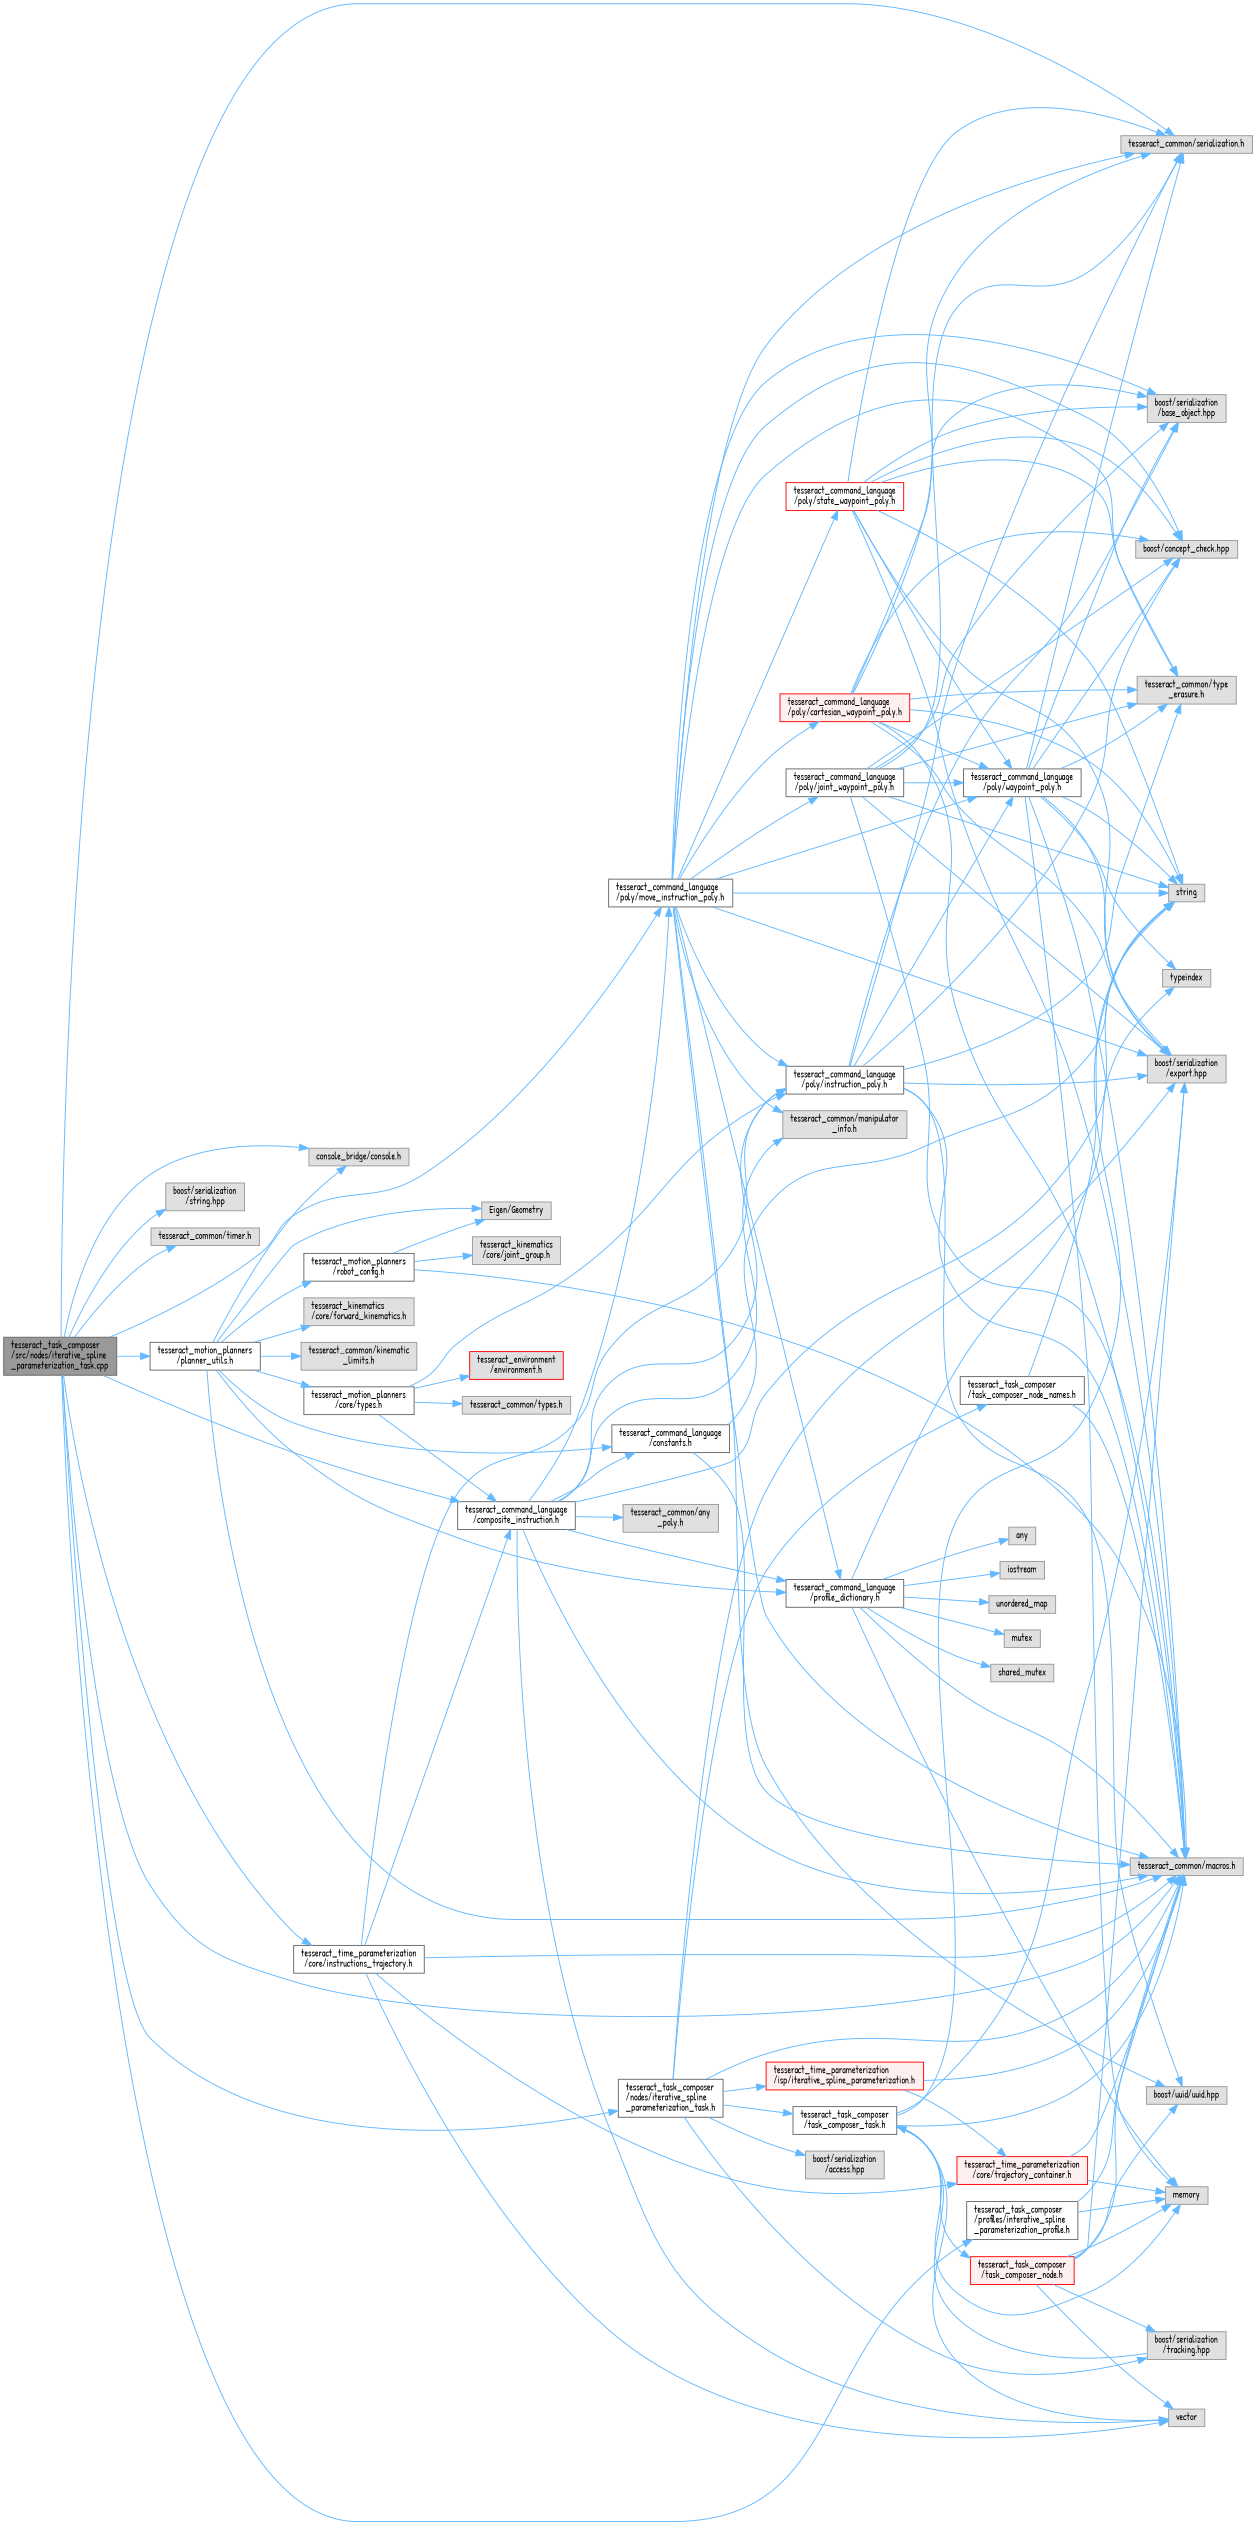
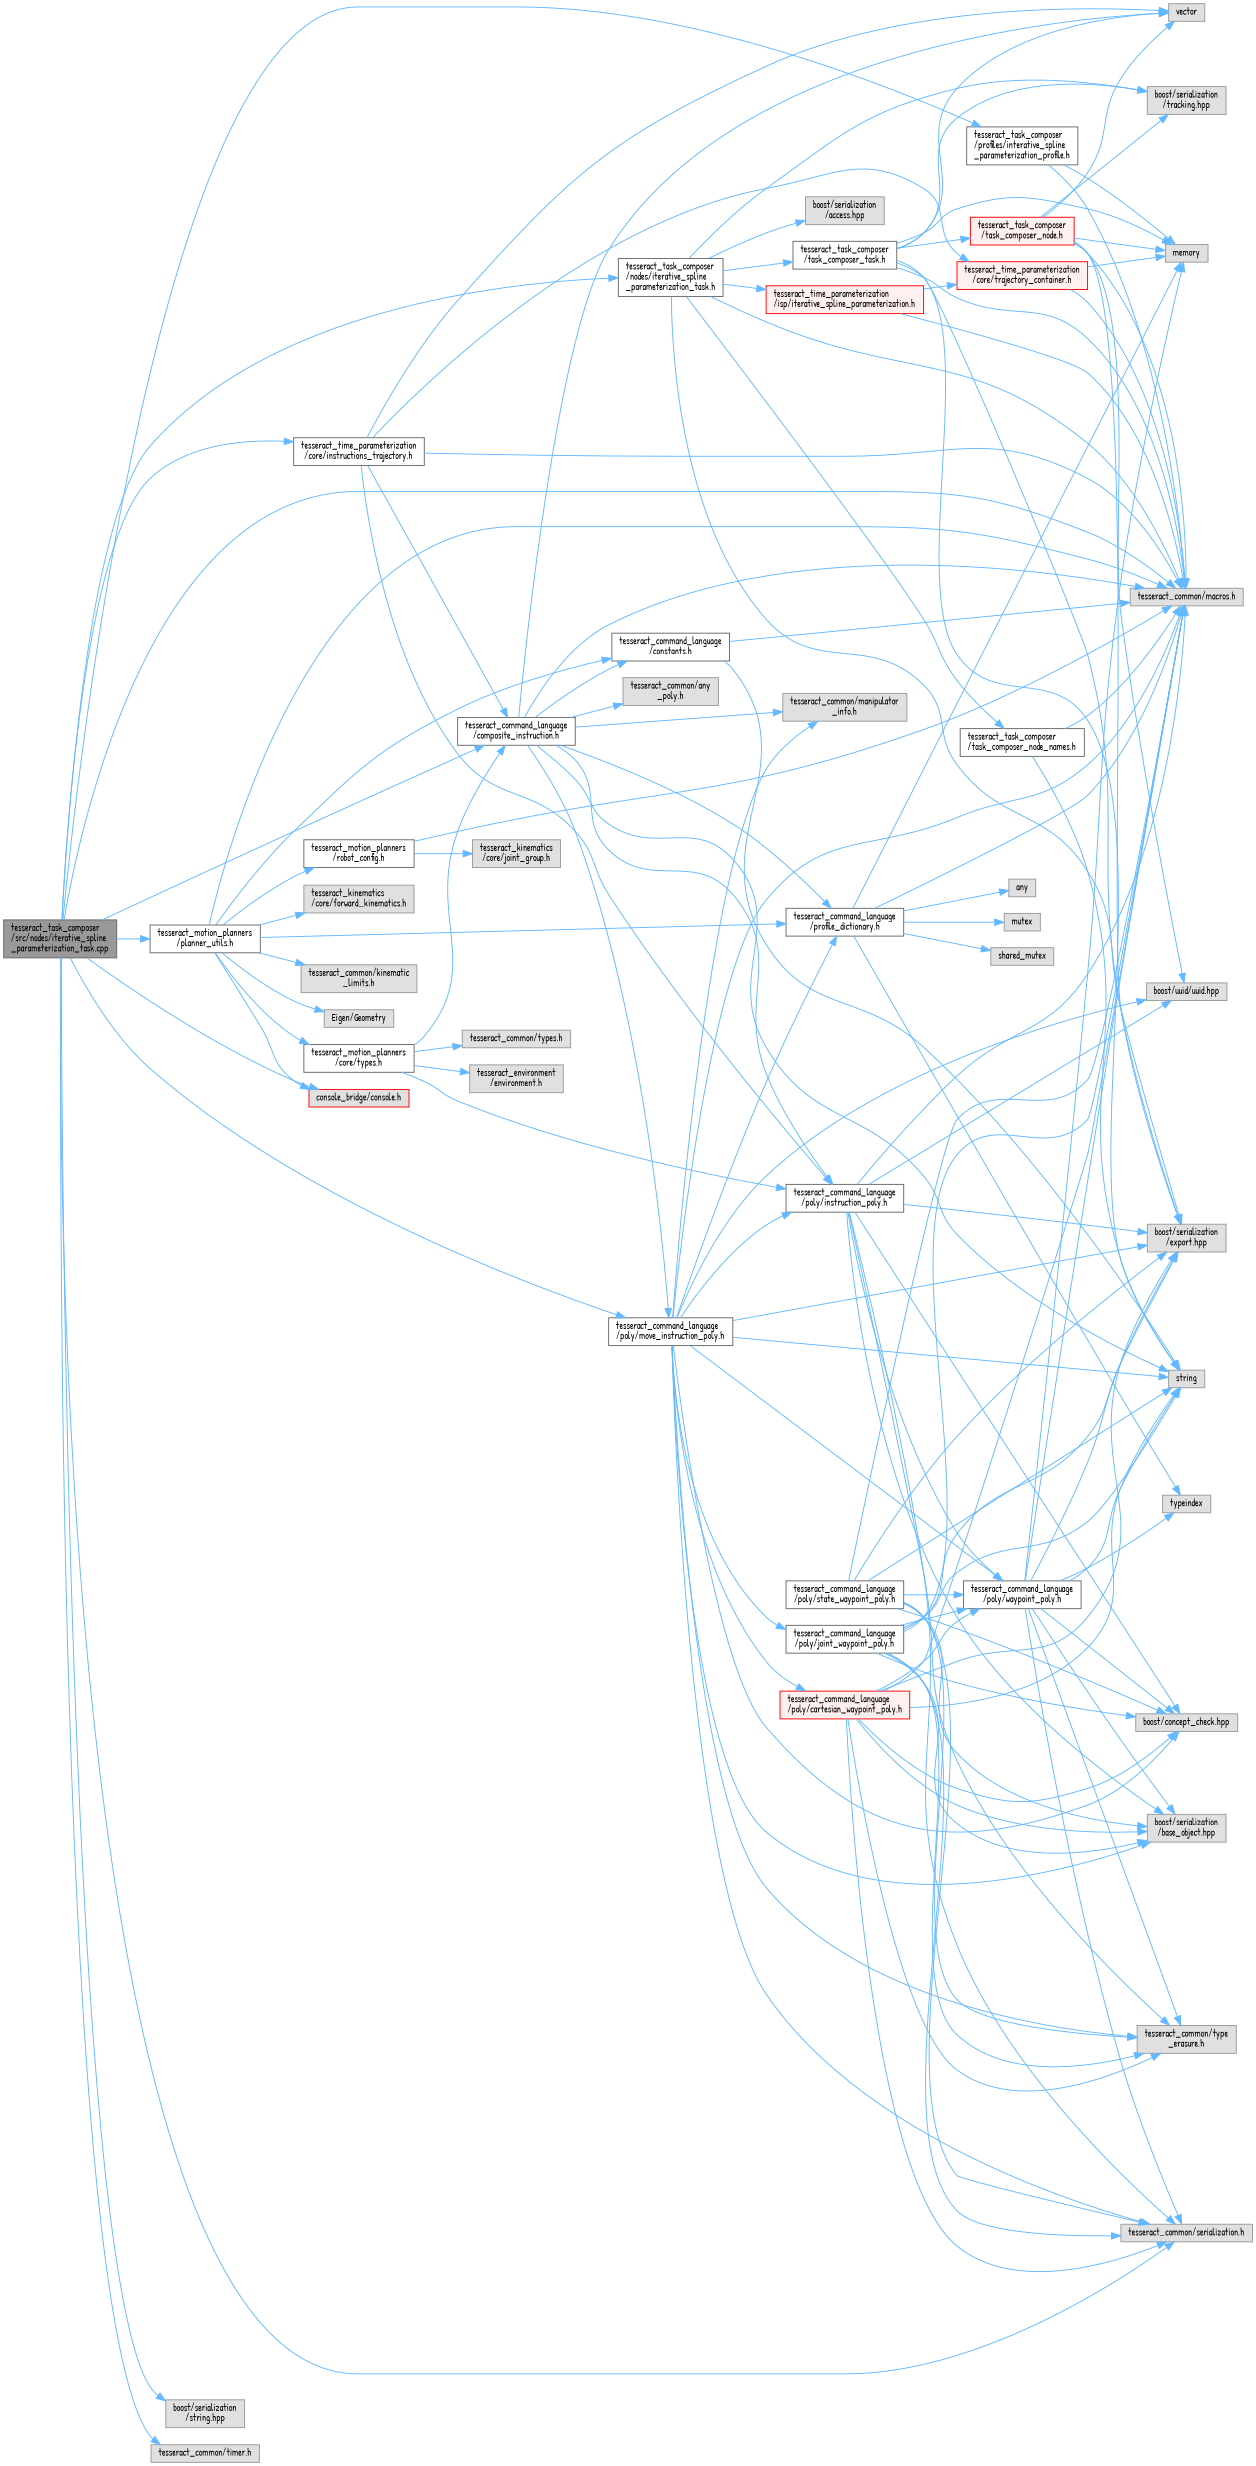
(845, 497) -> (845, 1595)
(756, 699) -> none
(359, 1157) -> (359, 1098)
(434, 1237) -> none
(516, 1365) -> (516, 1079)
(1022, 1570) -> none
(1022, 1605) -> none
(954, 2314) -> (970, 109)
